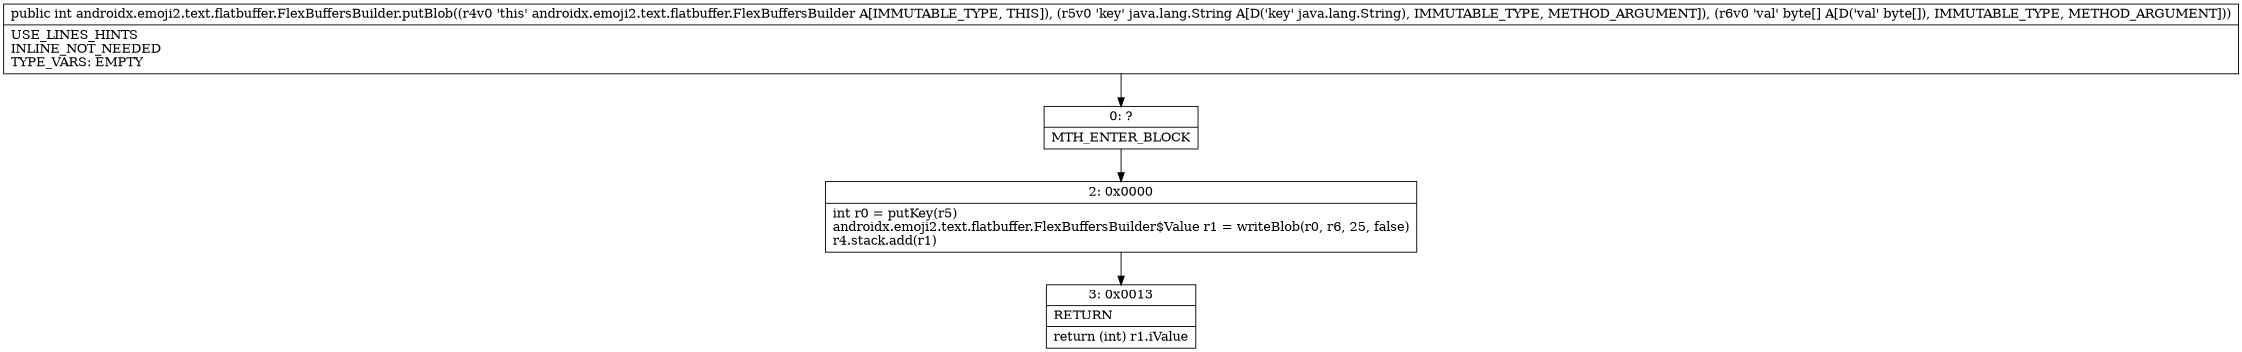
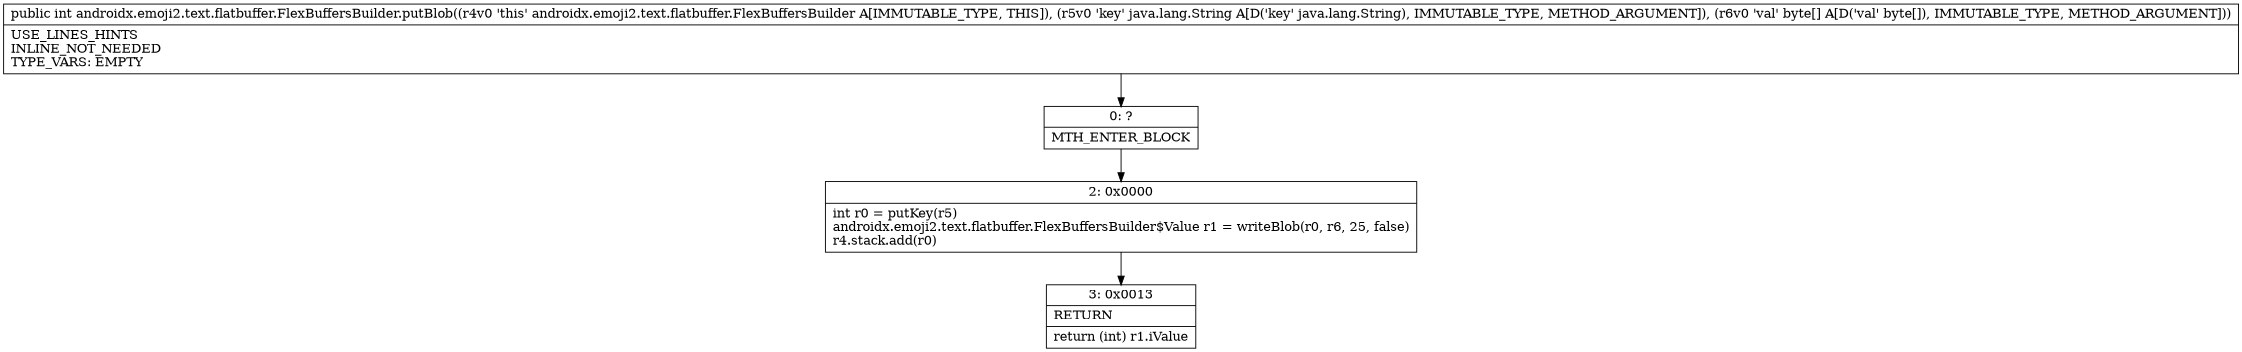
(885, 241) -> (885, 241)
